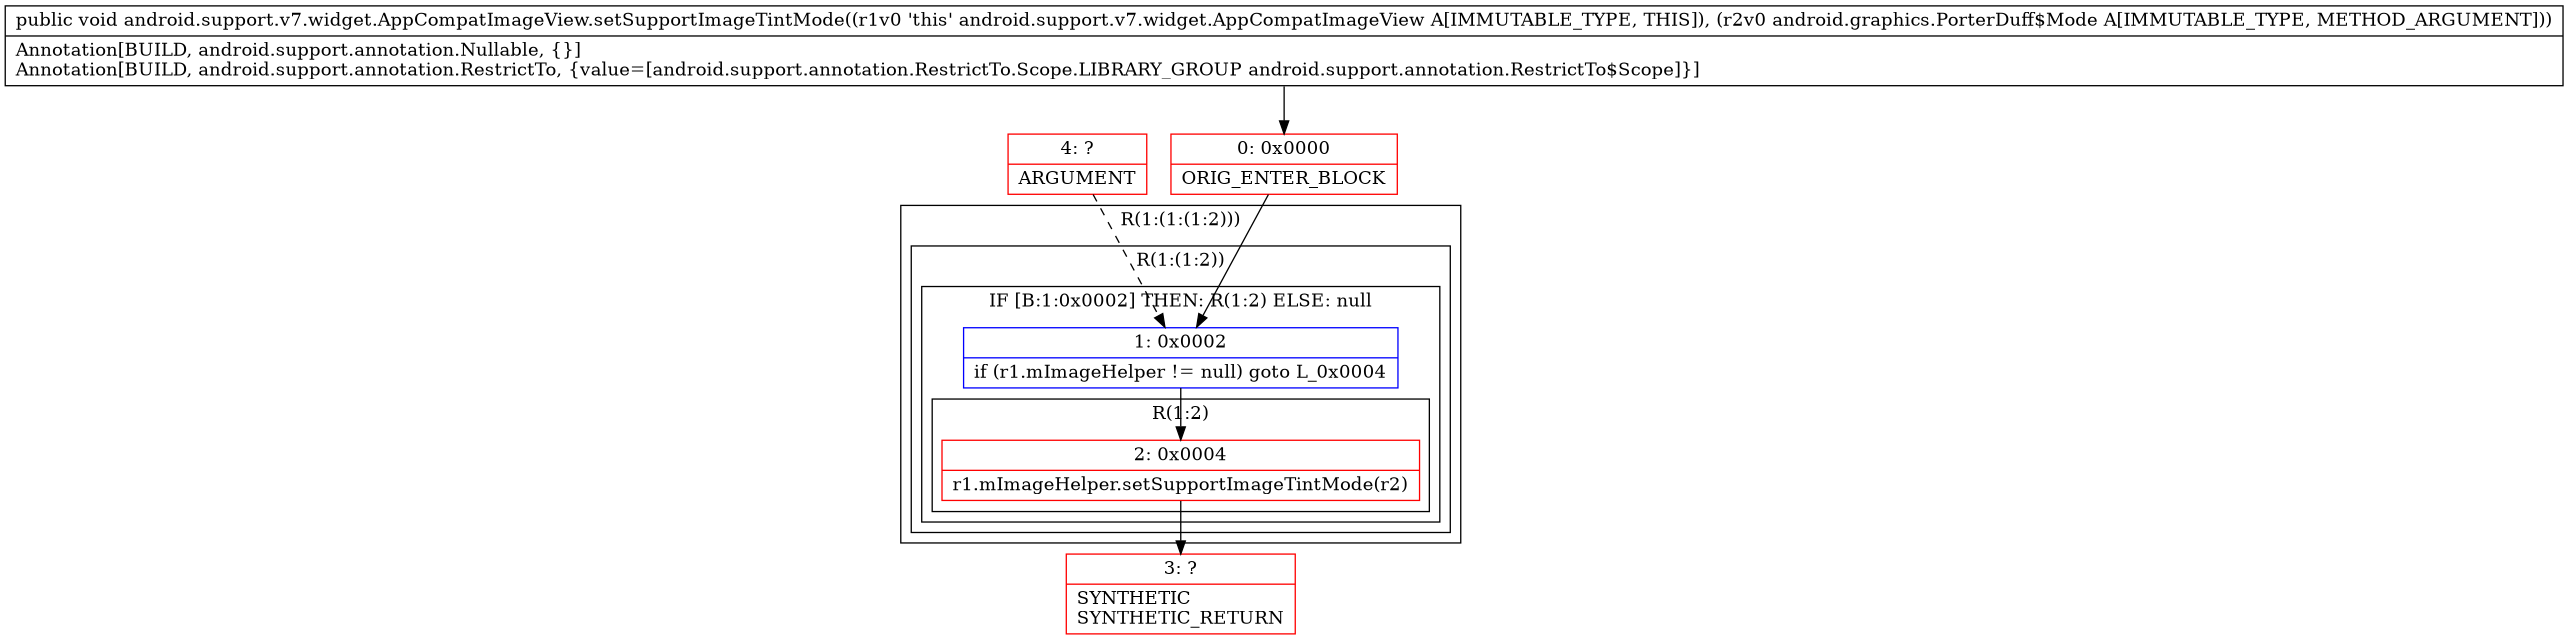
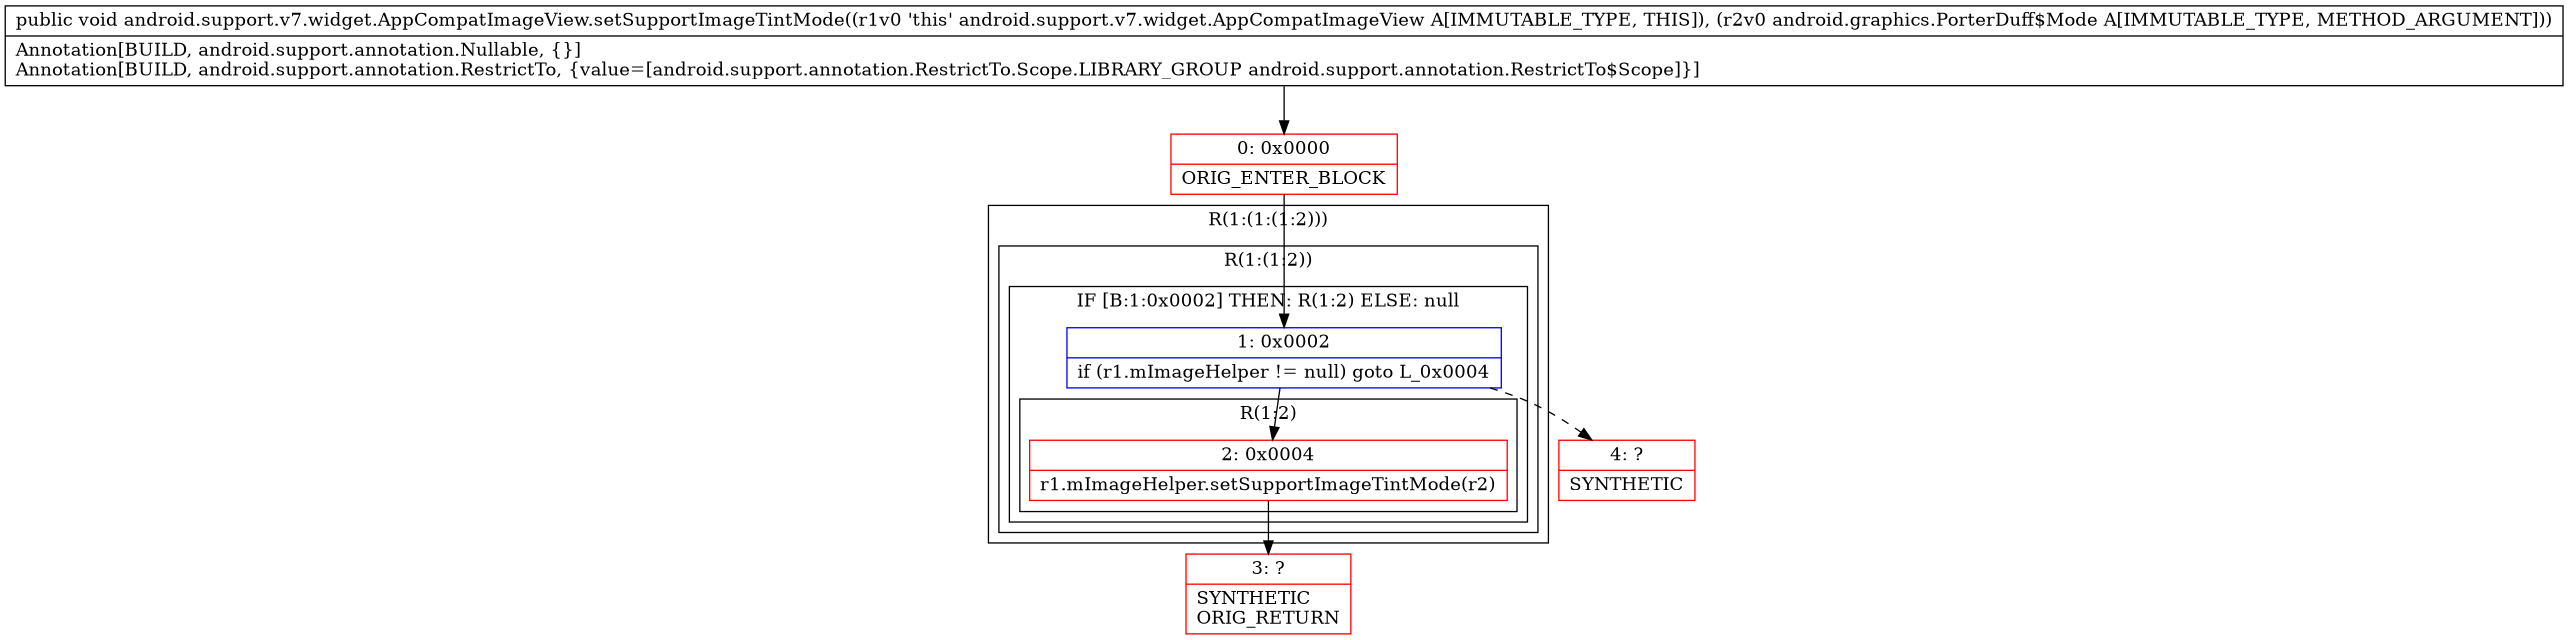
(1077, 179) -> (1627, 485)
(1126, 255) -> (1557, 417)
(1181, 618) -> (1268, 618)
